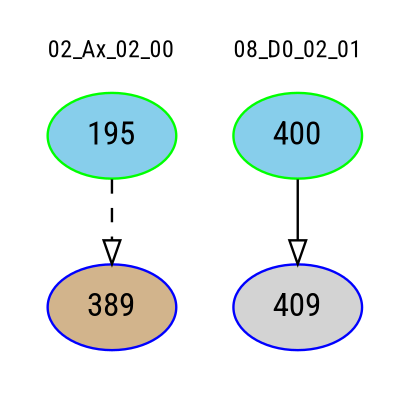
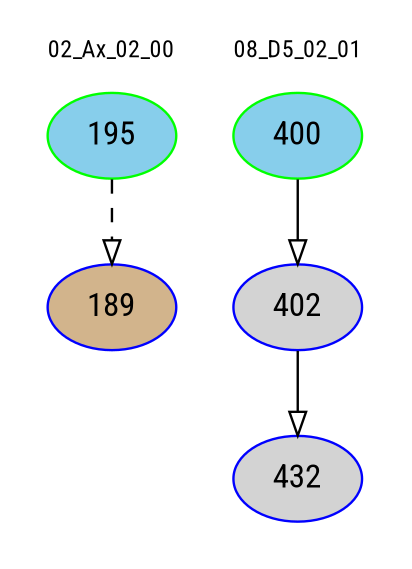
(299, 51) -> (299, 51)
(112, 307) -> (112, 307)
(298, 307) -> (298, 307)
none -> (298, 479)
